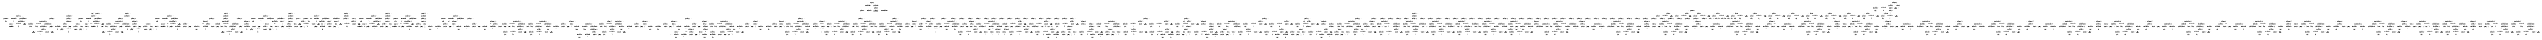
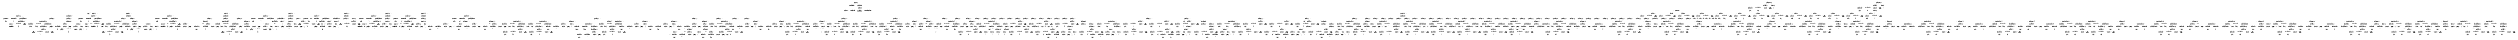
(1580, 19) -> none
